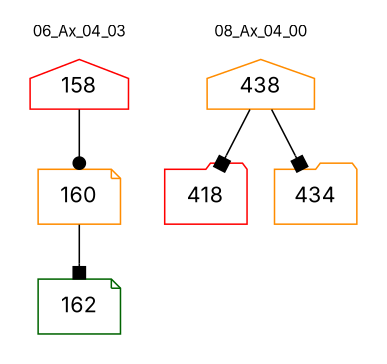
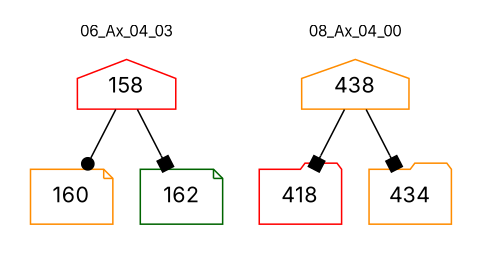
(79, 244) -> (149, 133)
